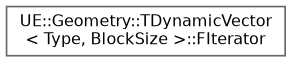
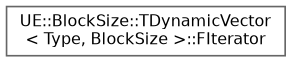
(146, 31) -> (146, 31)
